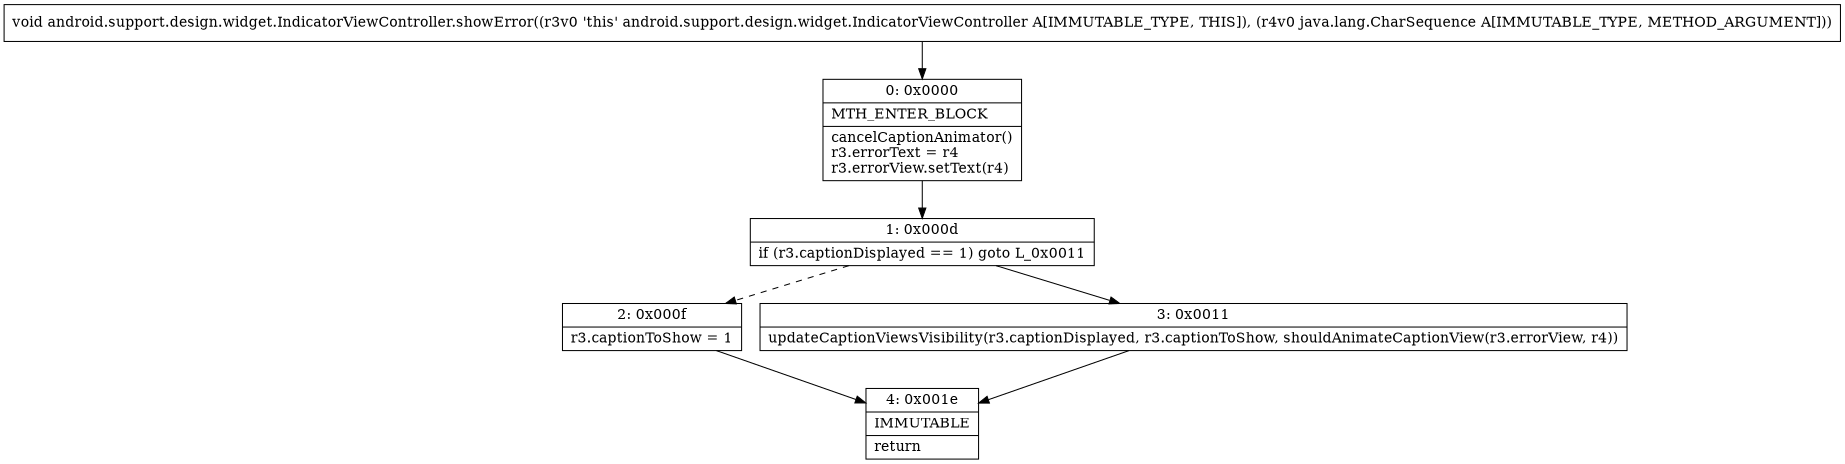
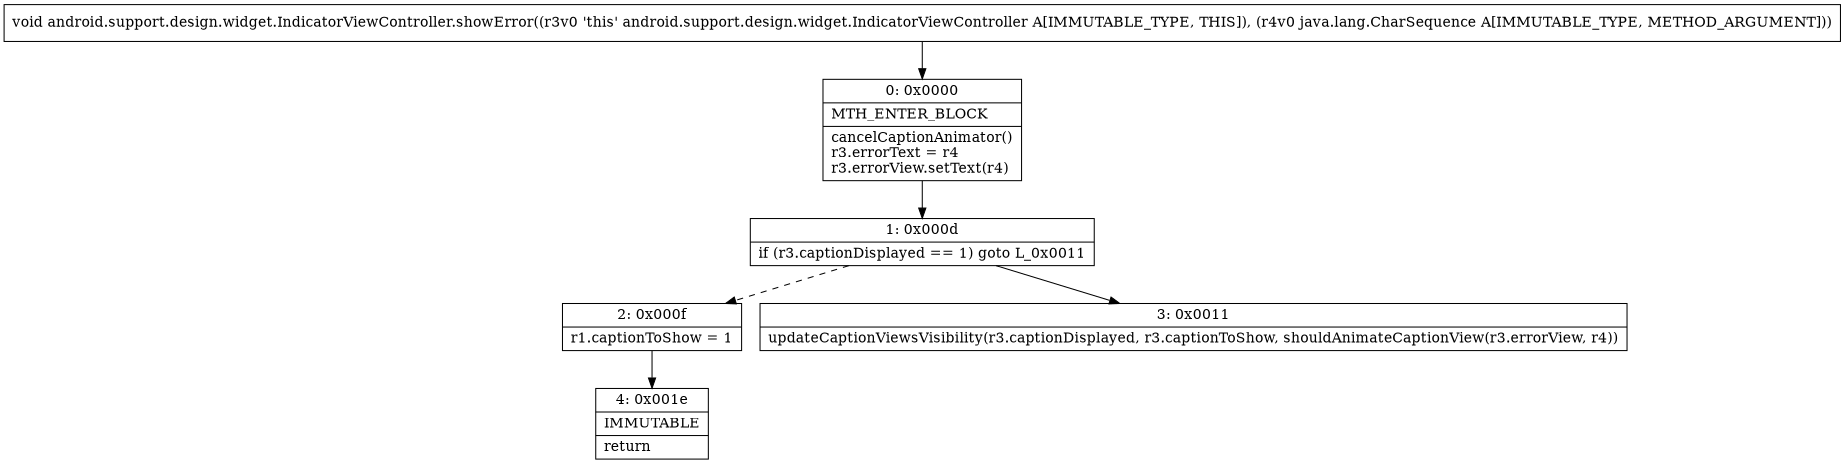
(652, 338) -> (652, 338)
(1059, 375) -> none
